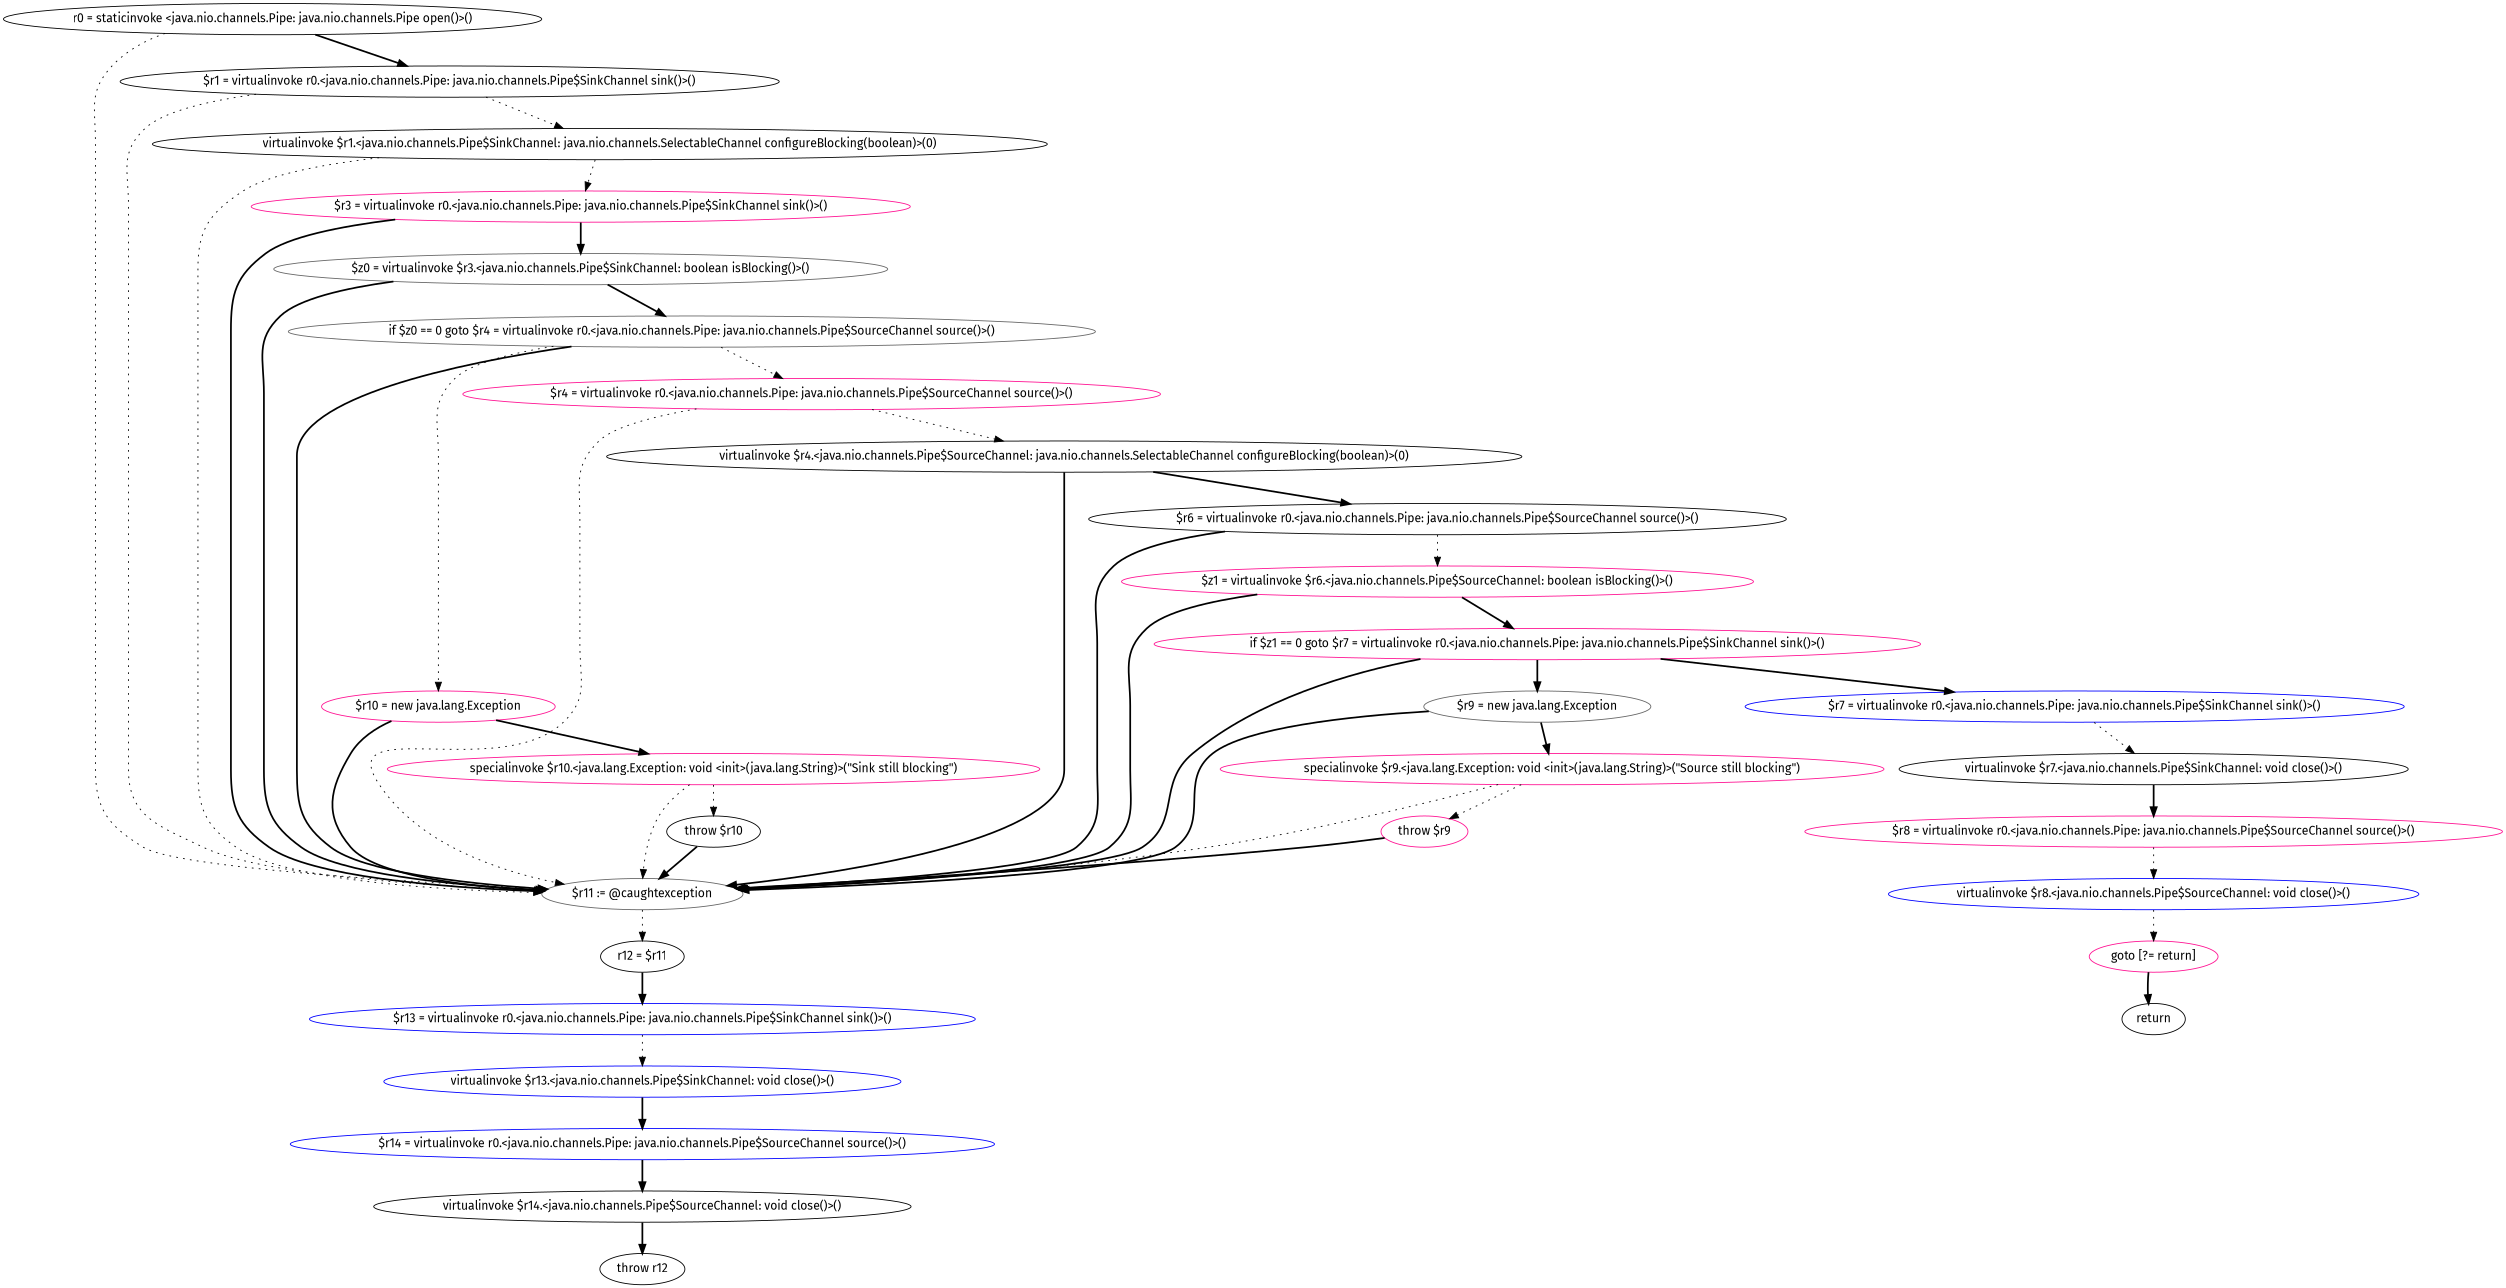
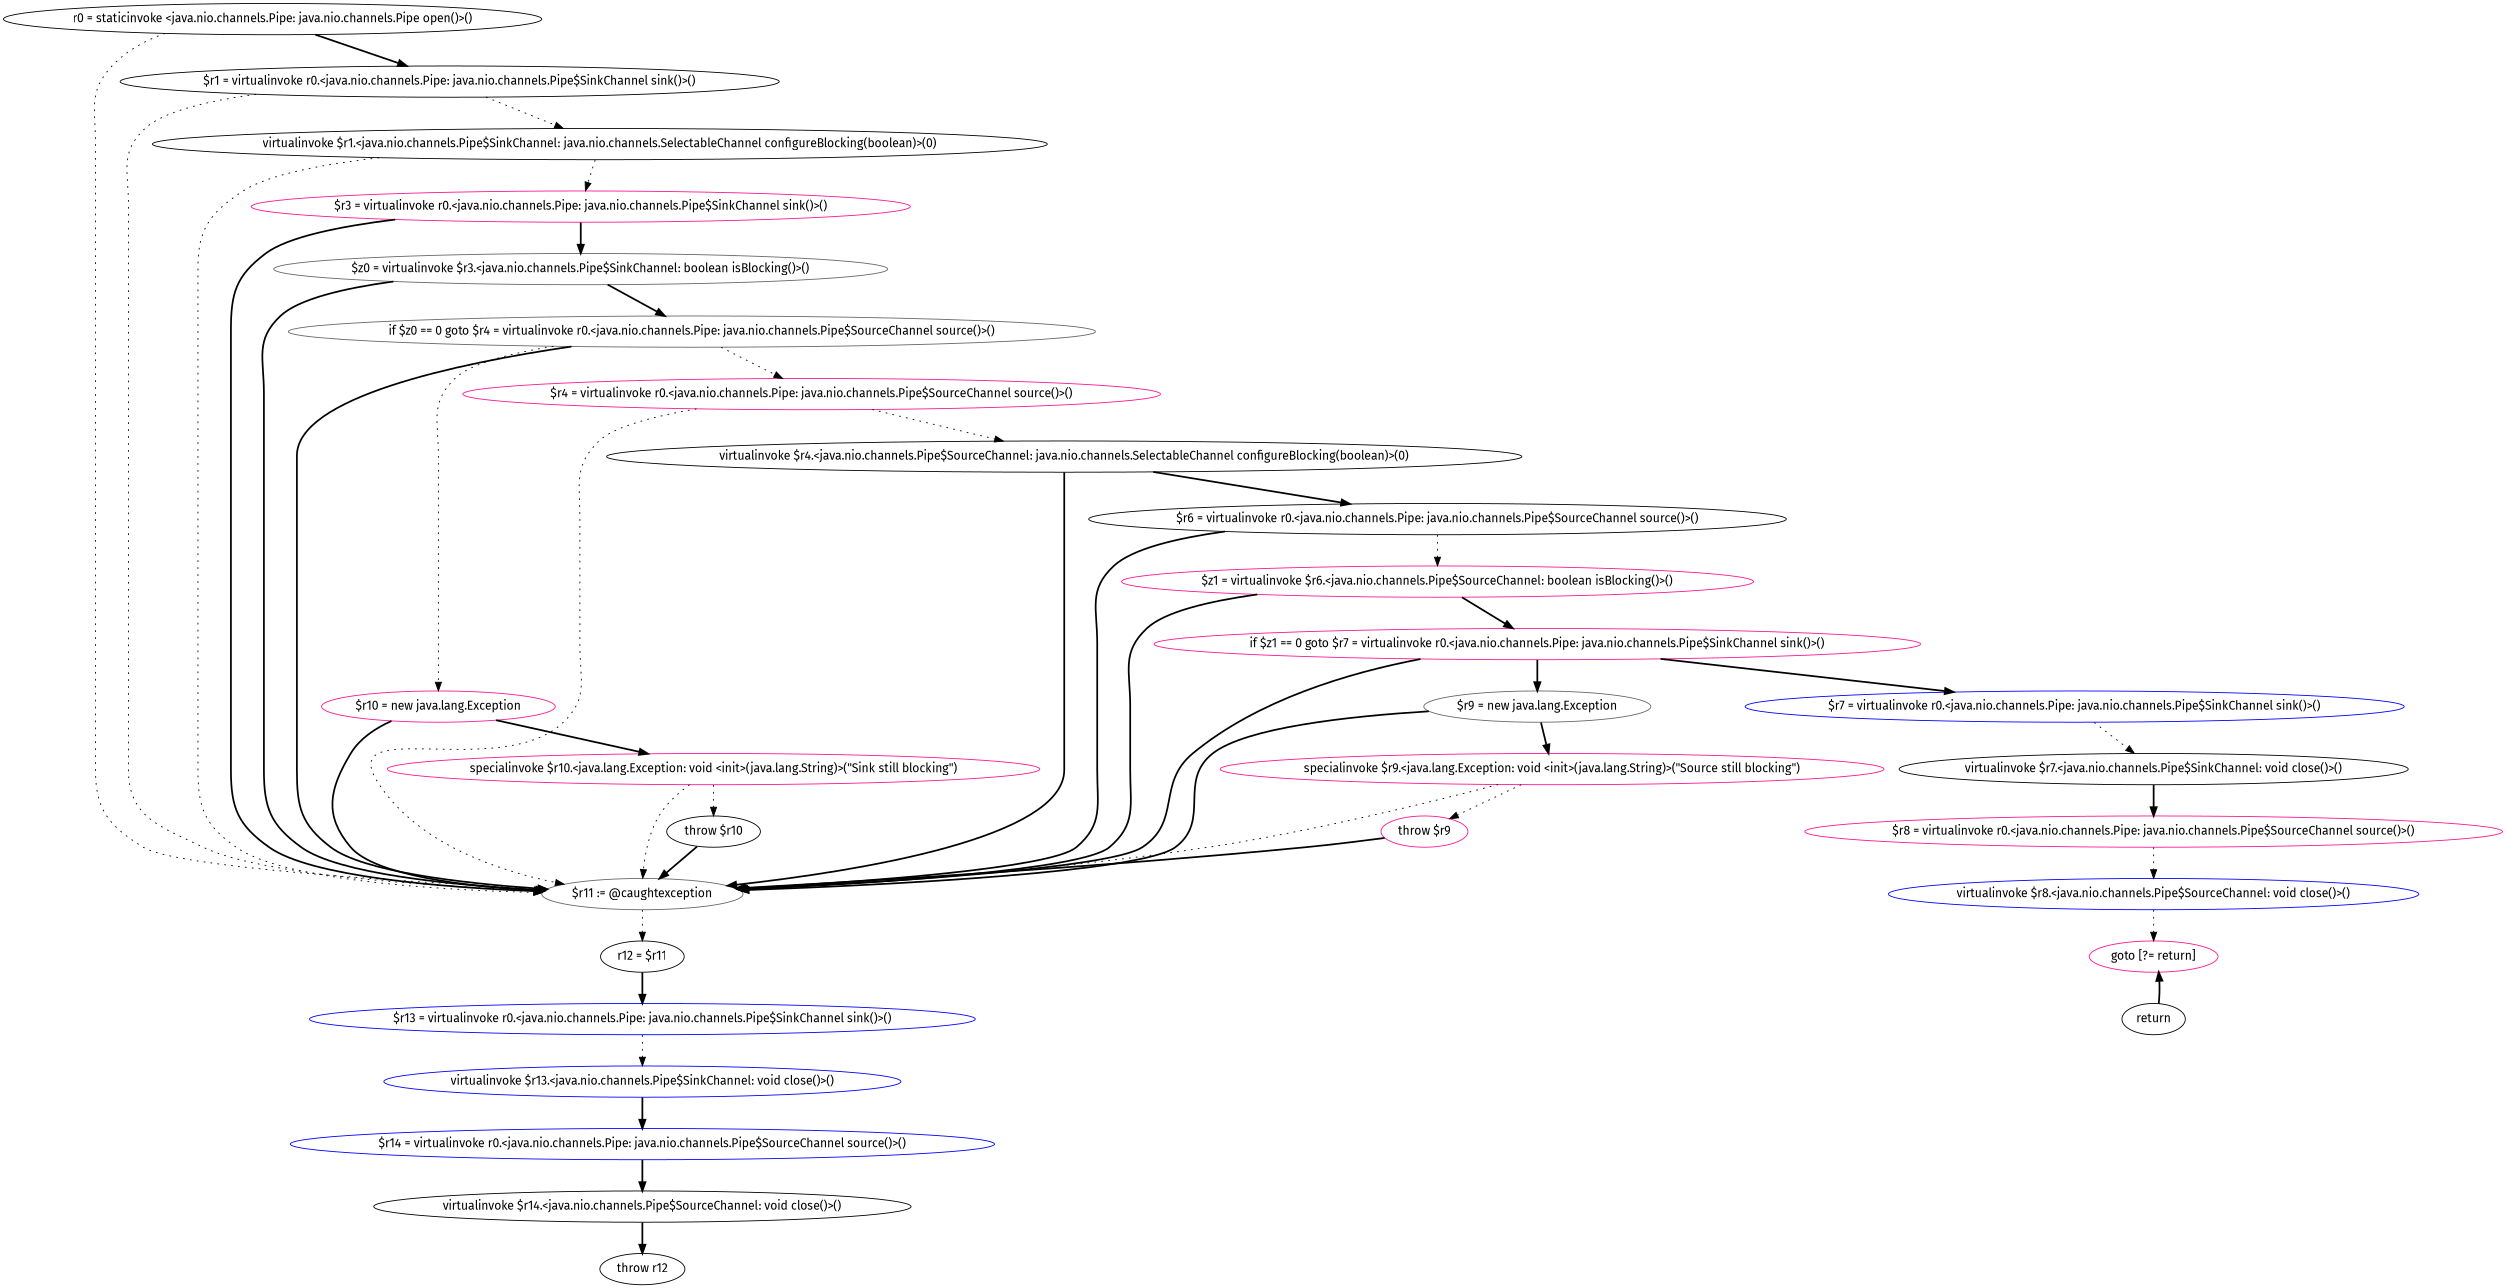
(2148, 983) -> (2159, 992)
